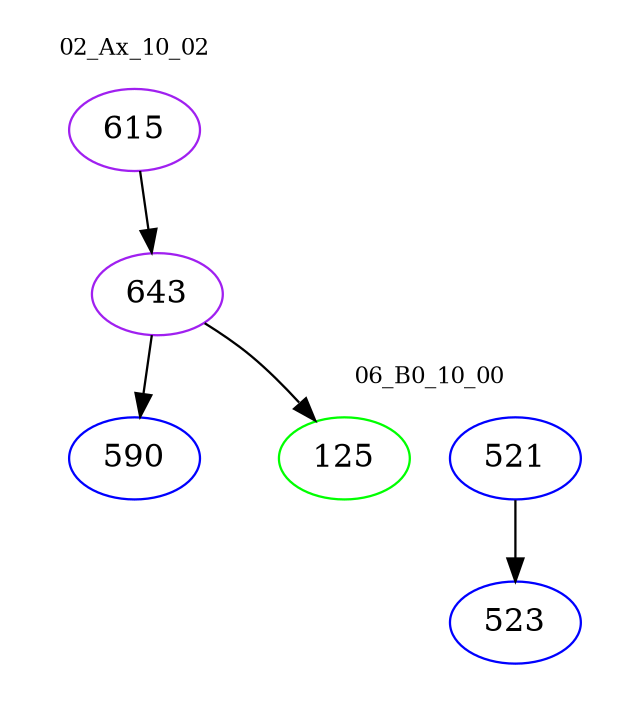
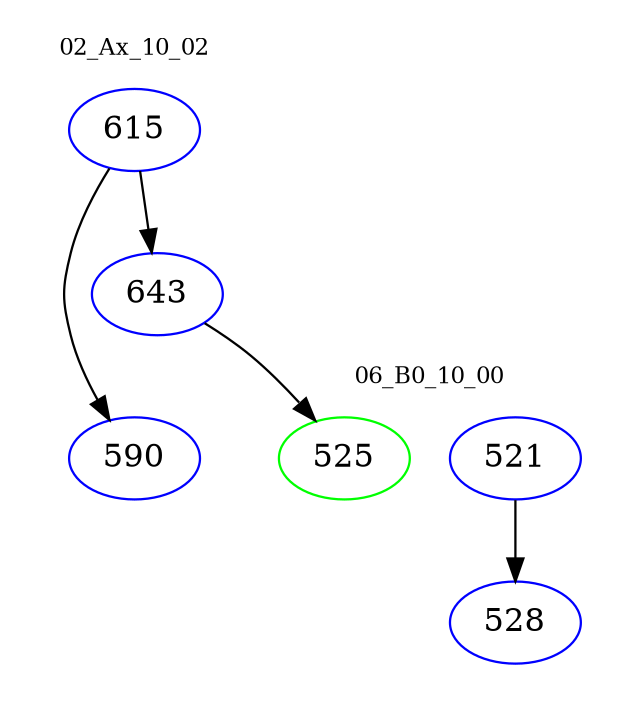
(135, 130) -> (135, 130)
(157, 294) -> (157, 294)
(148, 364) -> (65, 283)
(344, 458) -> (344, 458)
(515, 623) -> (515, 623)
